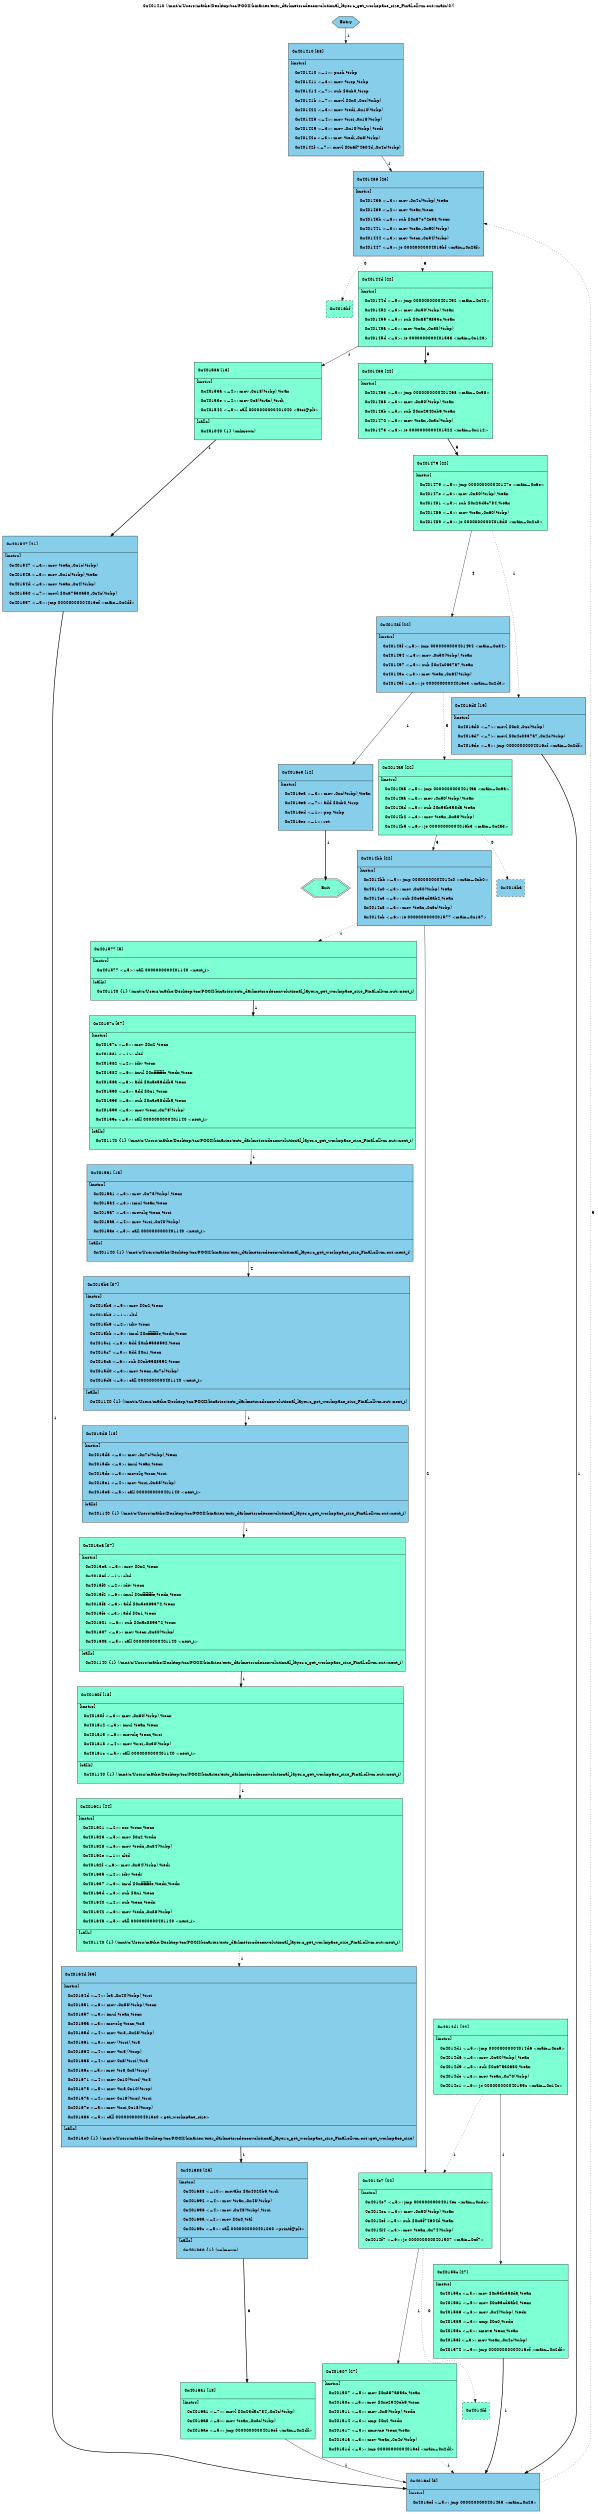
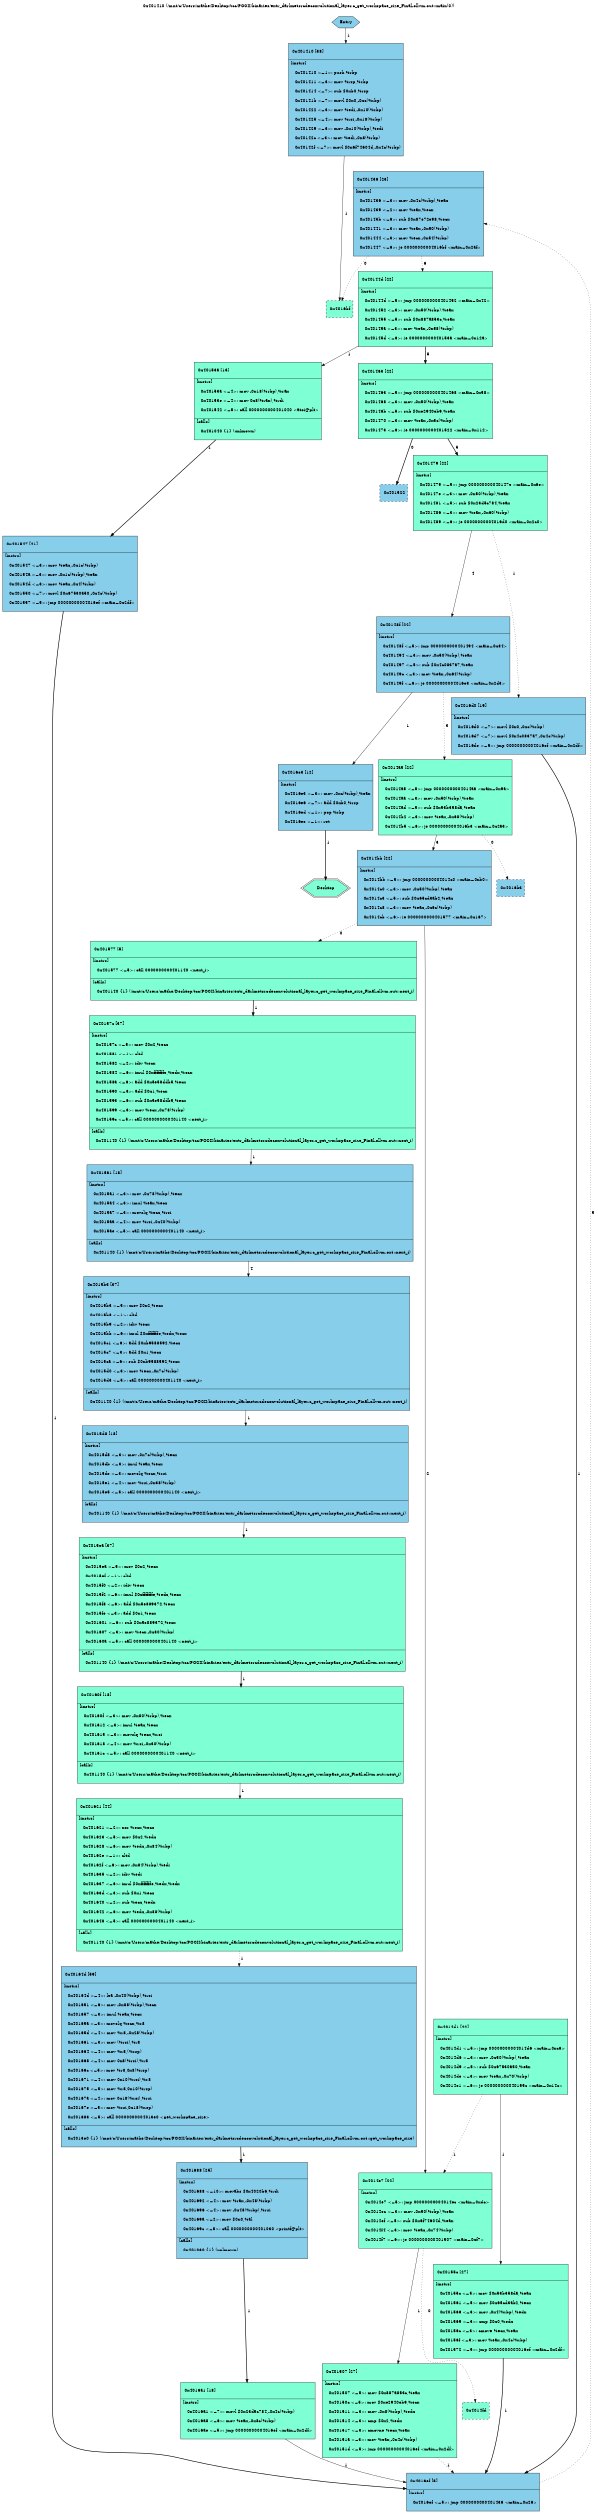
(386, 162) -> (342, 227)
none -> (394, 493)
(326, 888) -> (326, 888)
(340, 933) -> (340, 933)
(248, 2311) -> (248, 2311)
